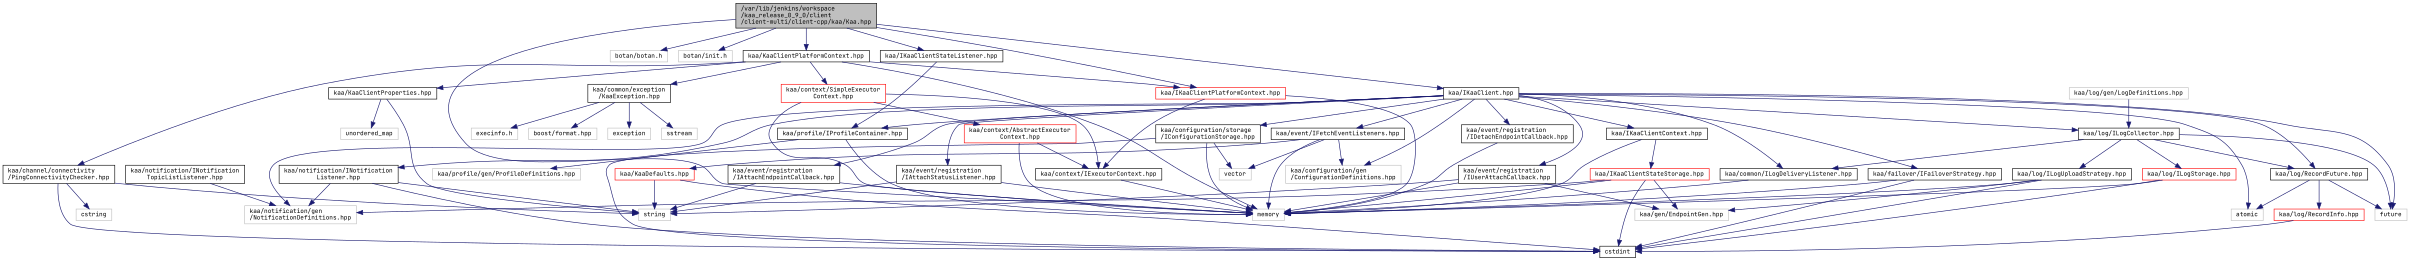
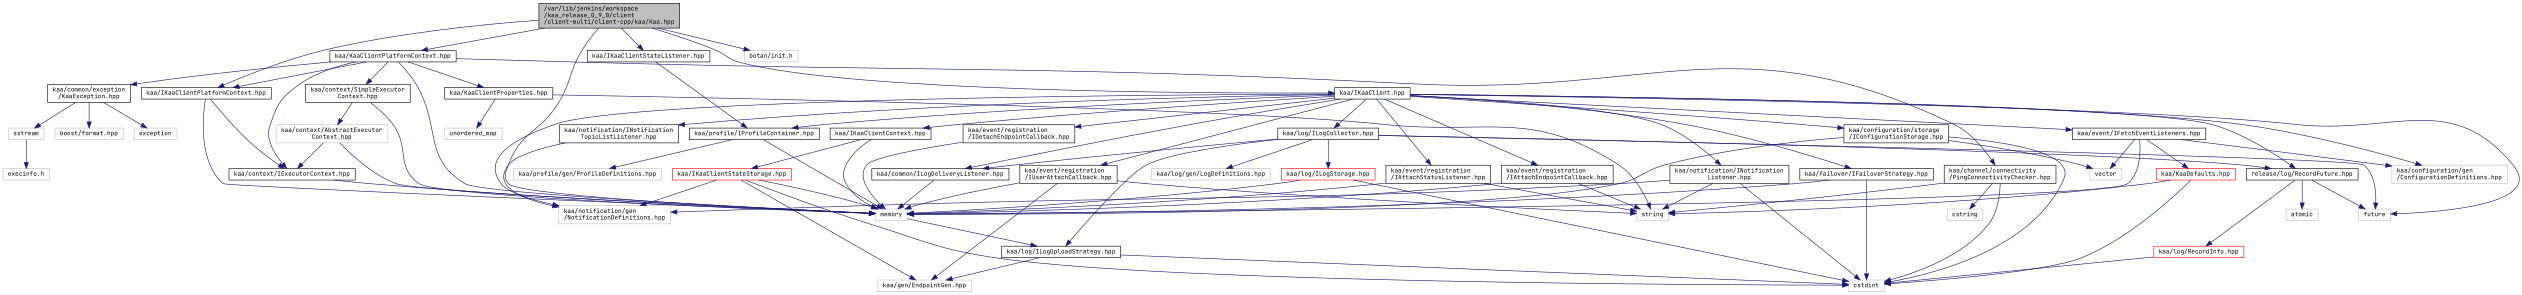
(639, 56) -> none
(833, 93) -> (358, 93)
(1221, 93) -> (206, 93)
(1001, 101) -> (287, 95)
(1908, 103) -> (1042, 103)
(2129, 112) -> (1273, 153)
(558, 114) -> (26, 151)
(1020, 134) -> (332, 134)
(2319, 174) -> (2302, 174)
(1665, 201) -> (969, 232)
(1618, 252) -> (1867, 286)
